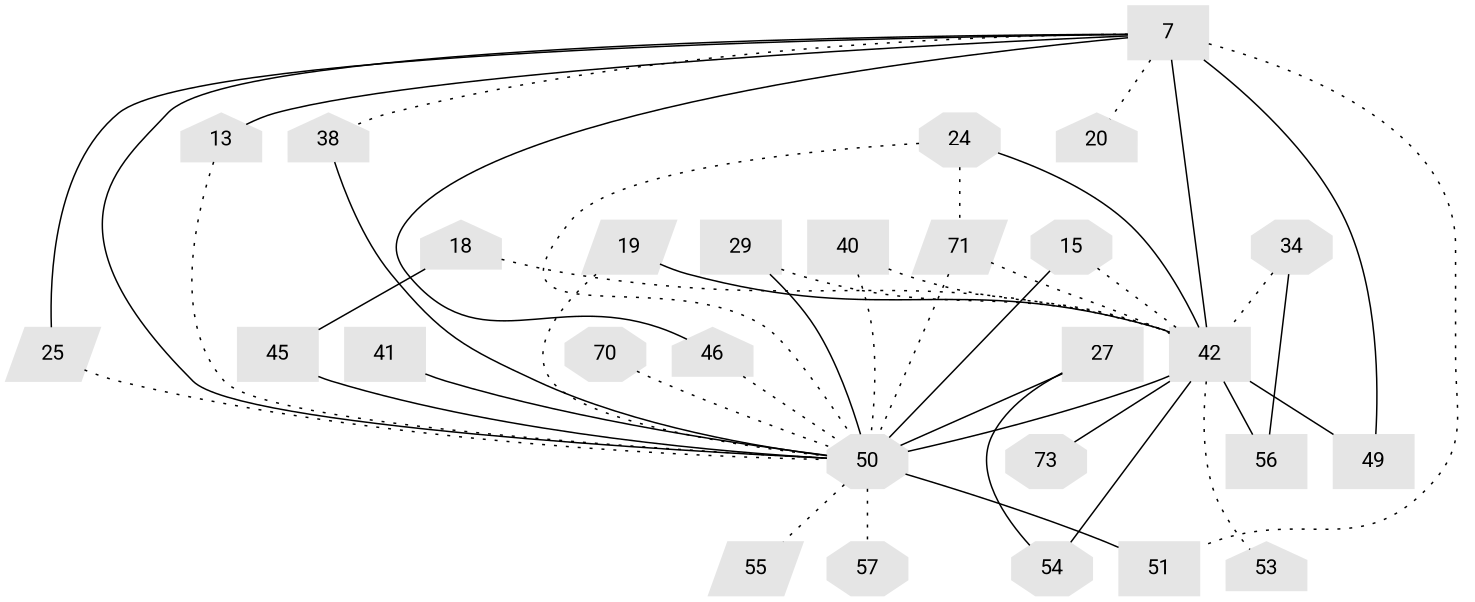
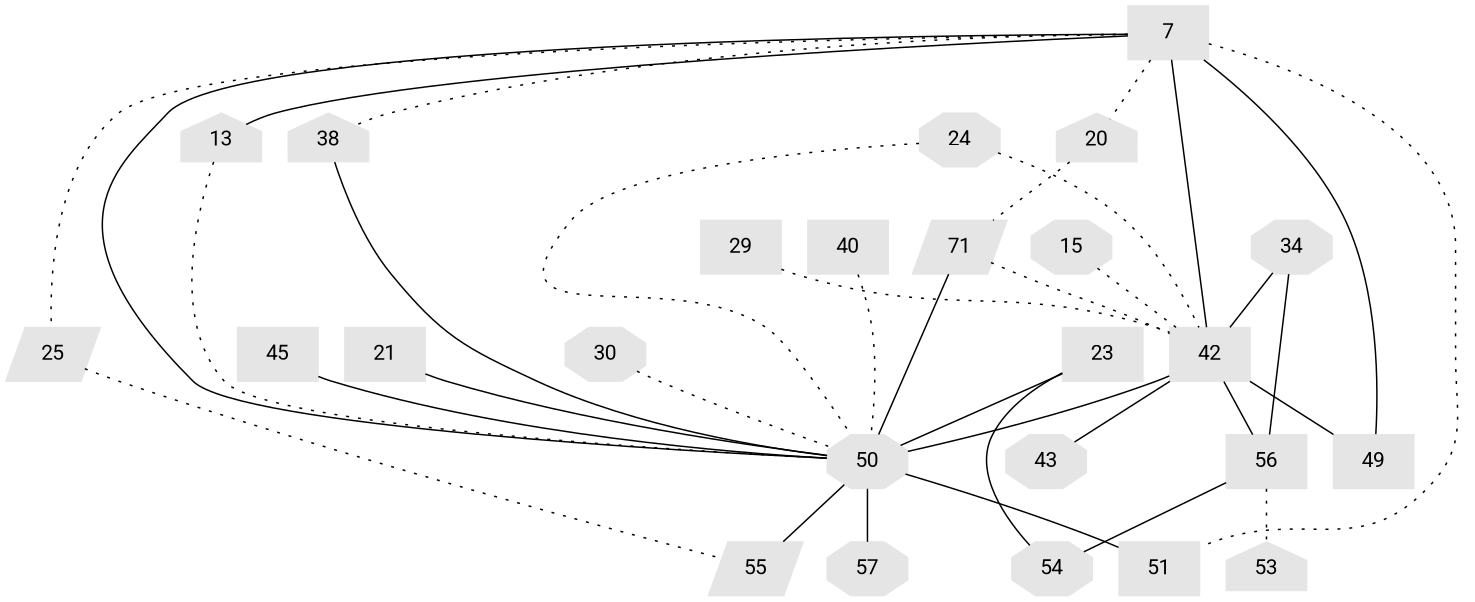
(194, 88) -> (194, 88)
(960, 194) -> (1031, 191)
(1120, 216) -> (1120, 216)
(461, 247) -> none
(629, 247) -> none
(1251, 300) -> (1251, 300)
(1029, 301) -> none
(827, 348) -> none
(385, 354) -> (385, 354)
(605, 354) -> (605, 354)
(713, 354) -> none
(914, 354) -> (914, 354)
(970, 354) -> none
(1103, 354) -> (1103, 354)
(453, 436) -> (402, 470)
(1046, 462) -> (1046, 462)
(1131, 462) -> (1155, 517)
(1209, 471) -> (1266, 515)
(814, 513) -> (814, 513)
(867, 515) -> (867, 515)
